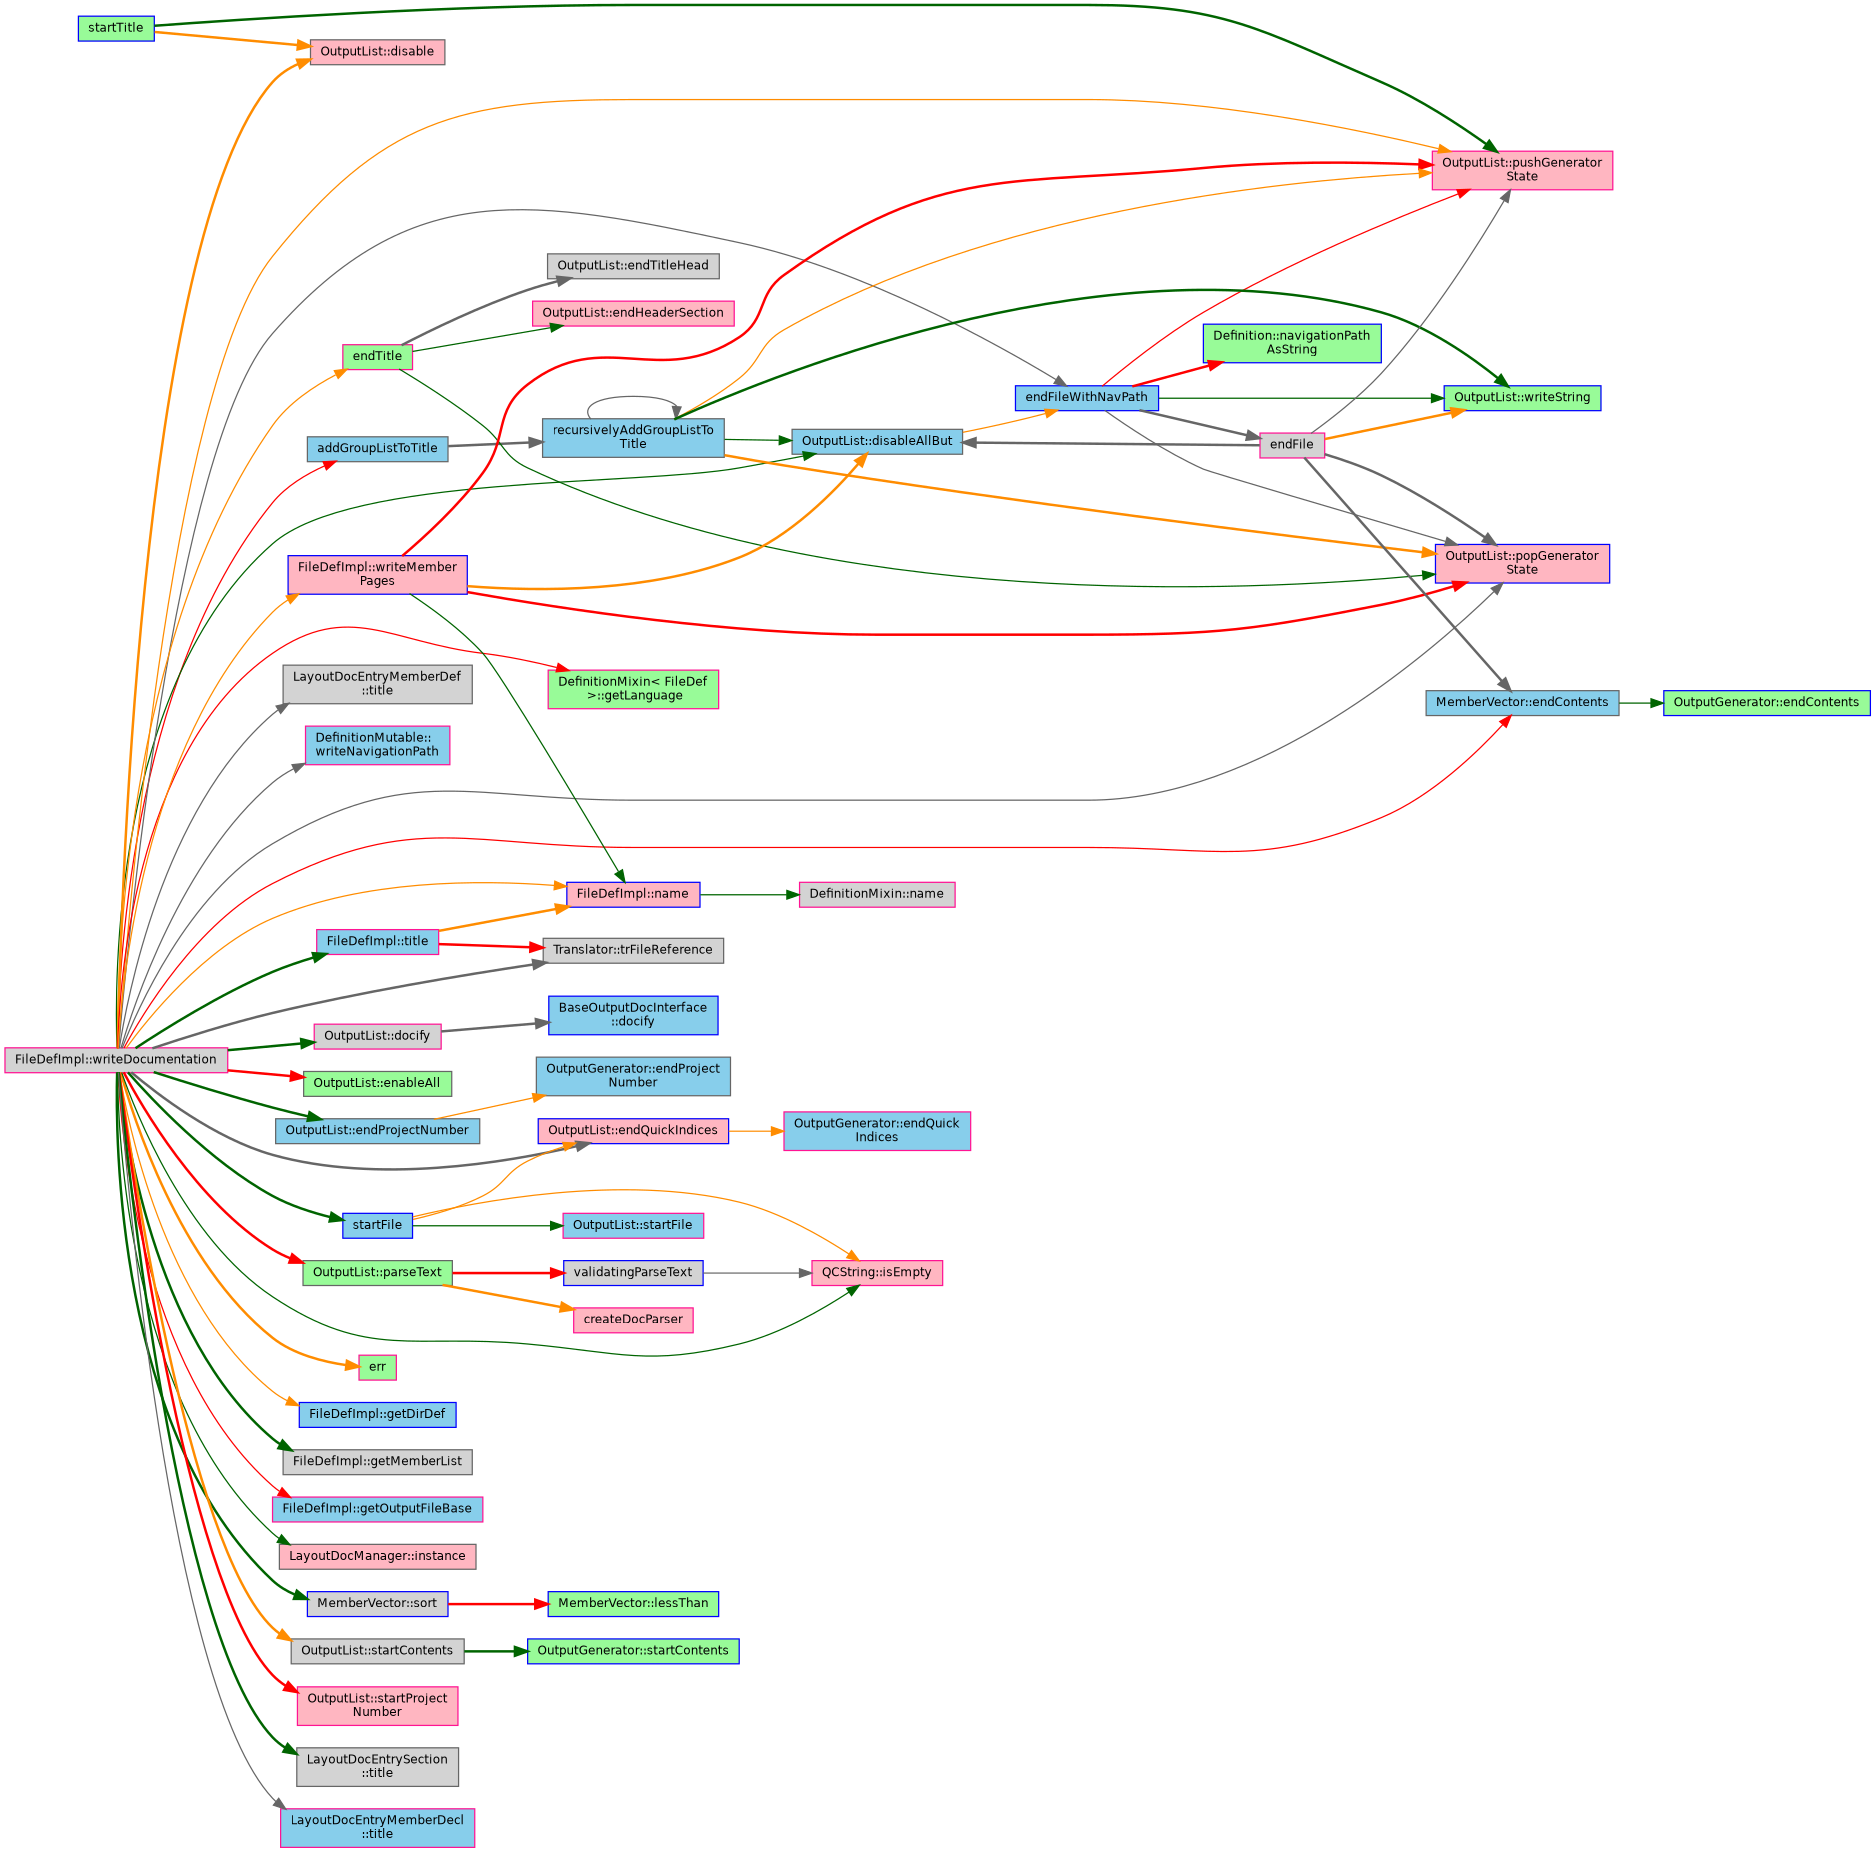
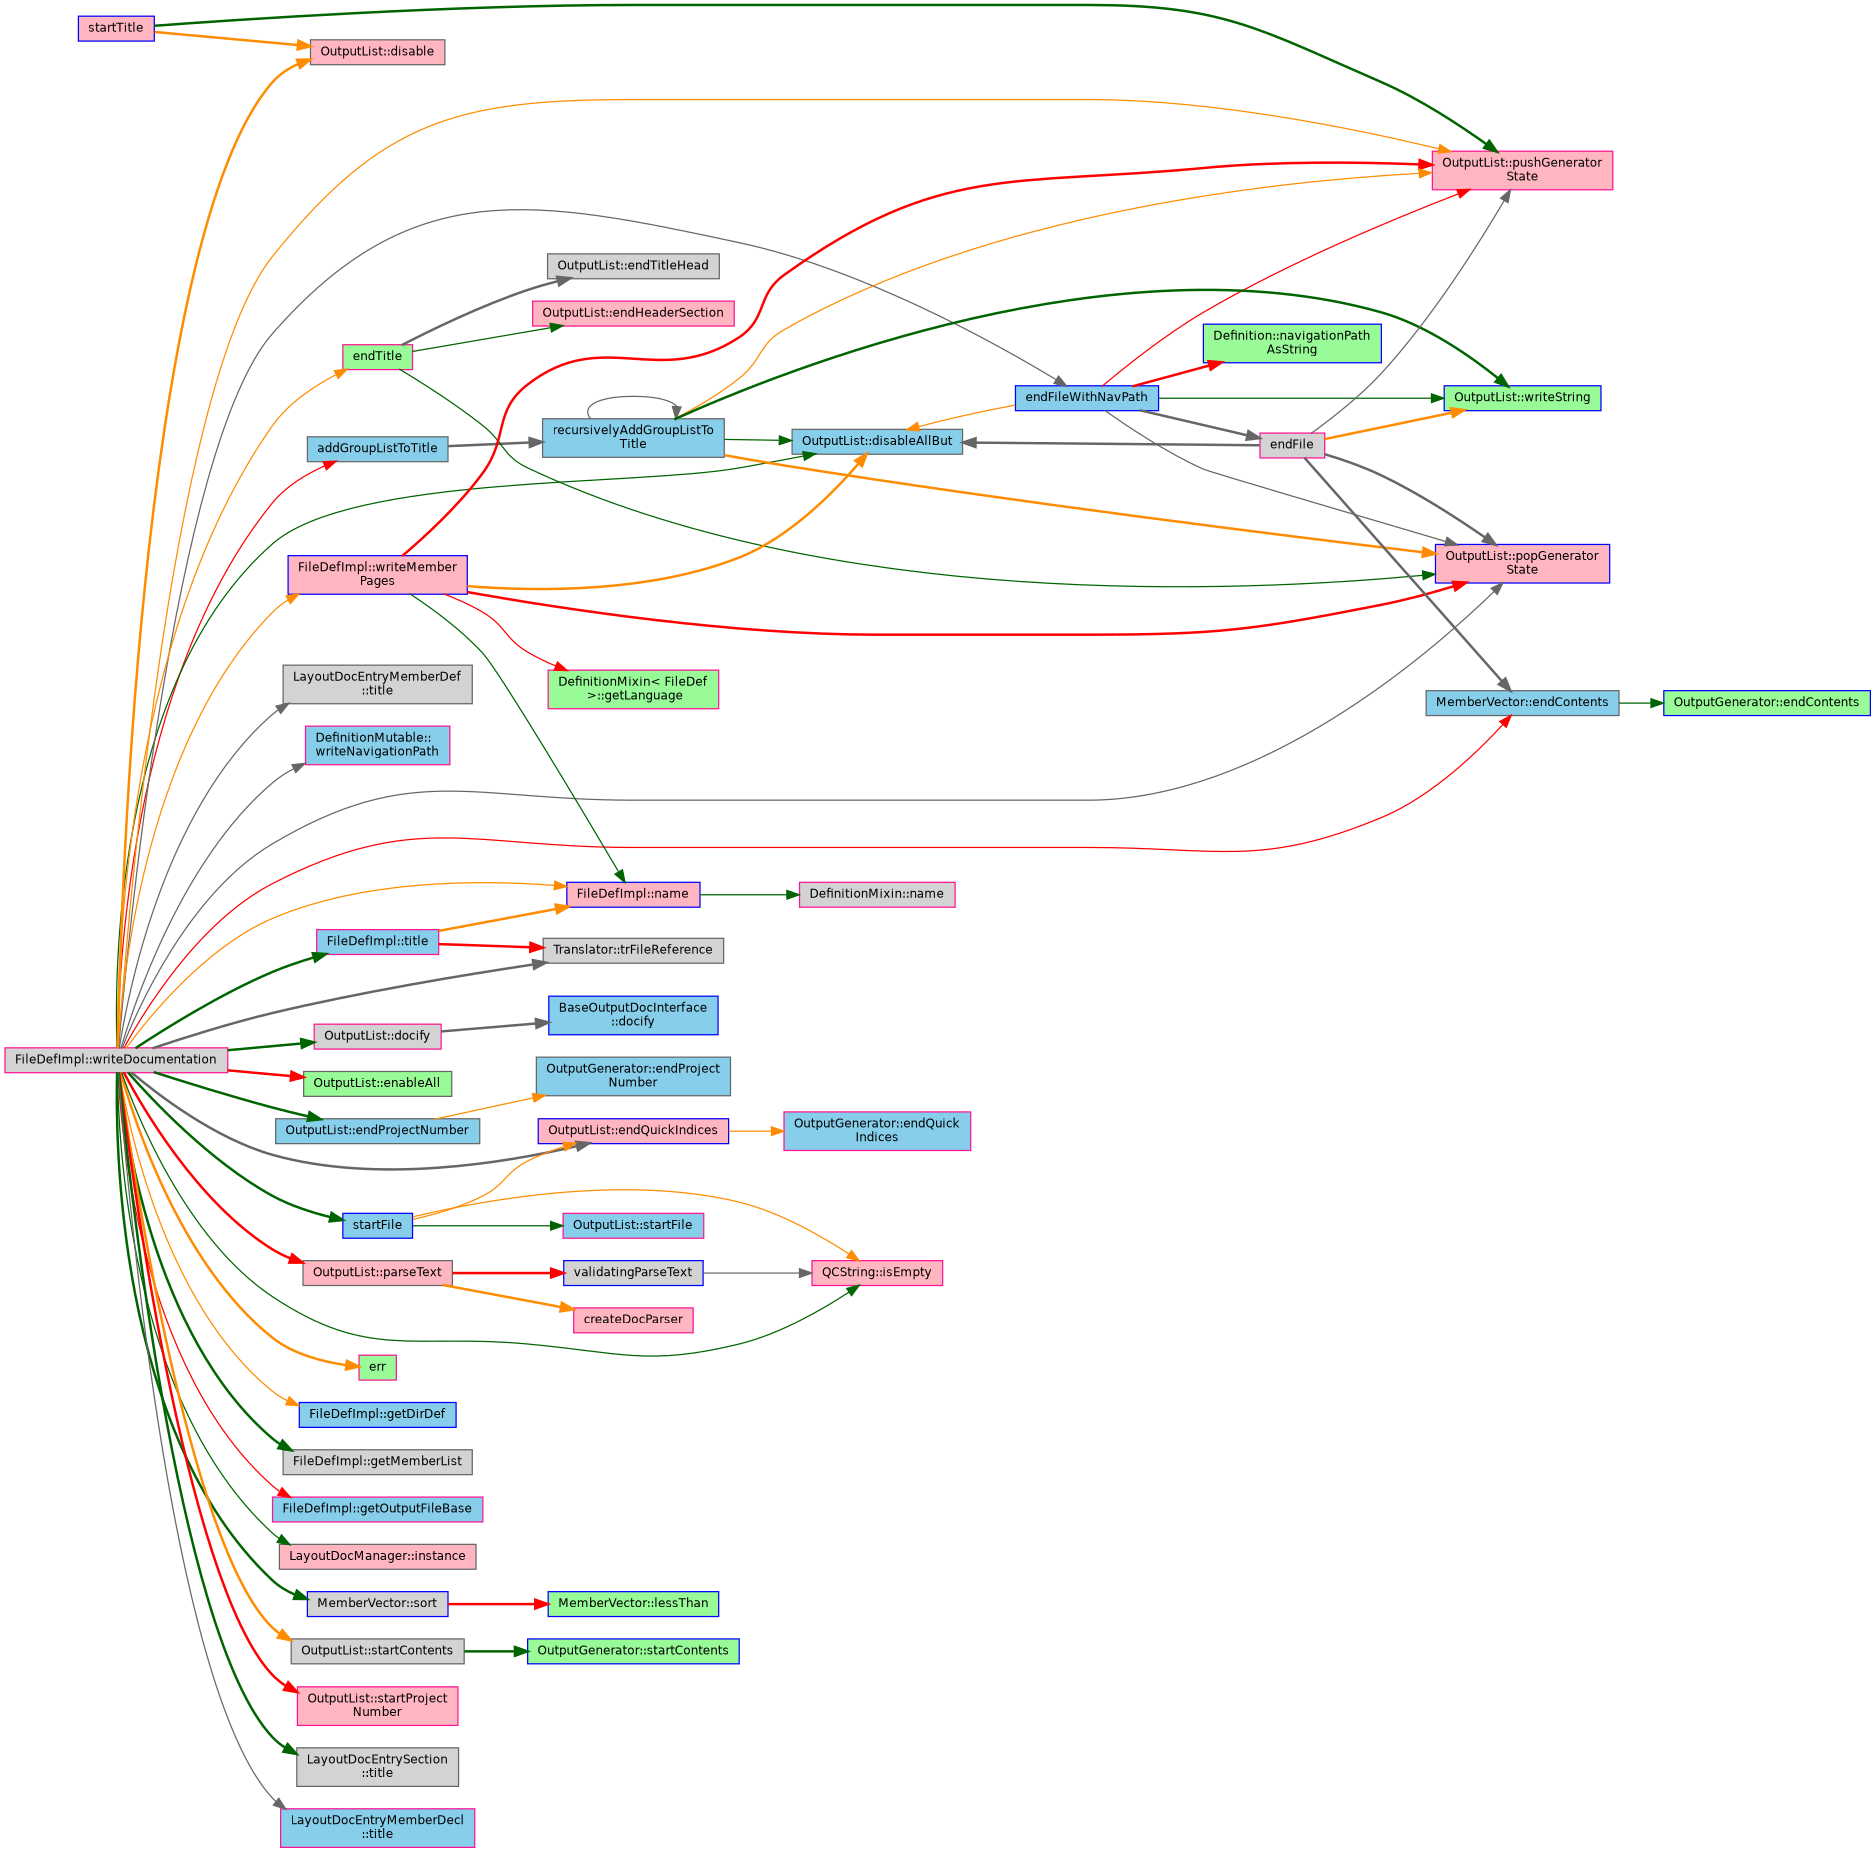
(116, 29) -> (116, 29)
(1004, 424) -> (967, 415)
(221, 703) -> (501, 627)
(378, 1273) -> (378, 1273)
